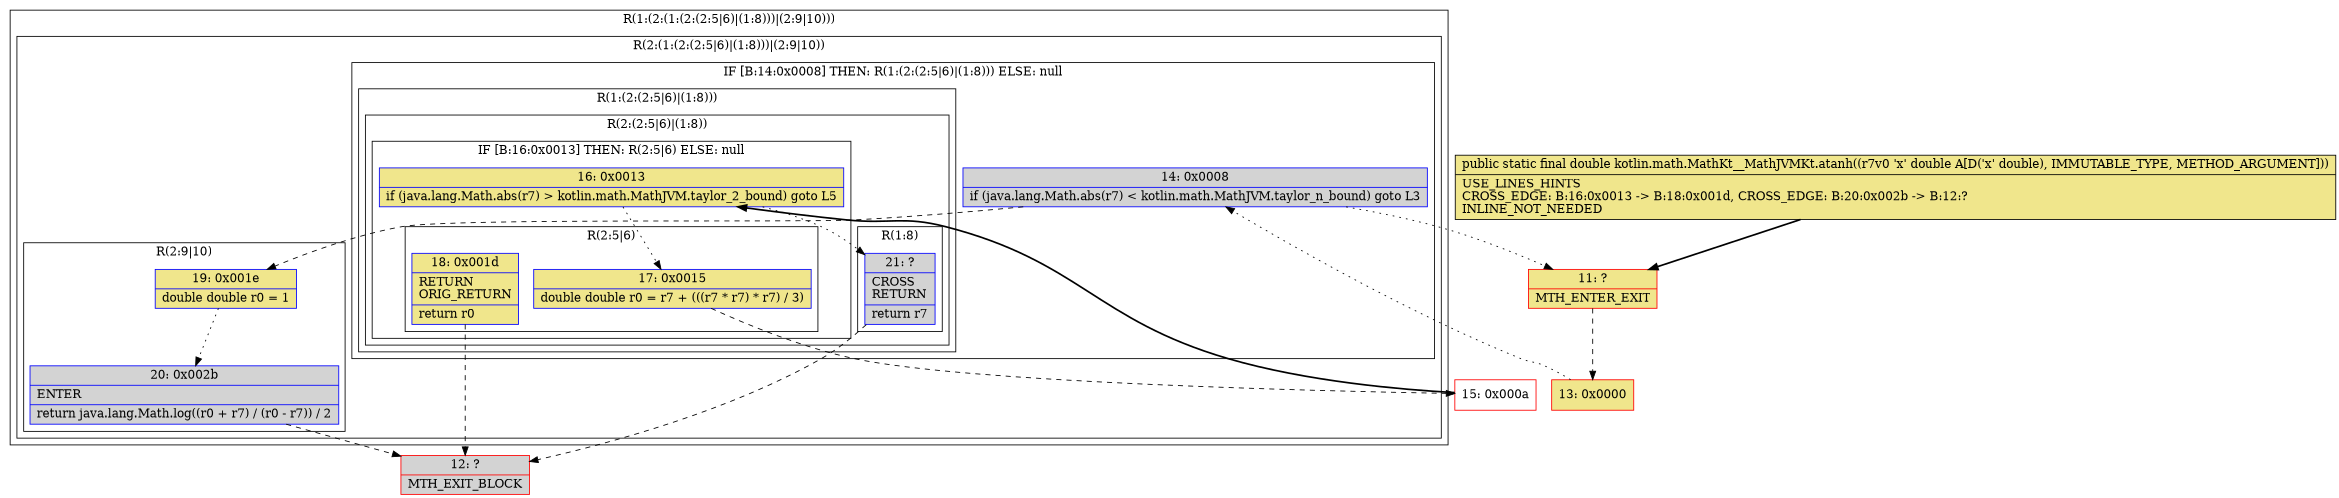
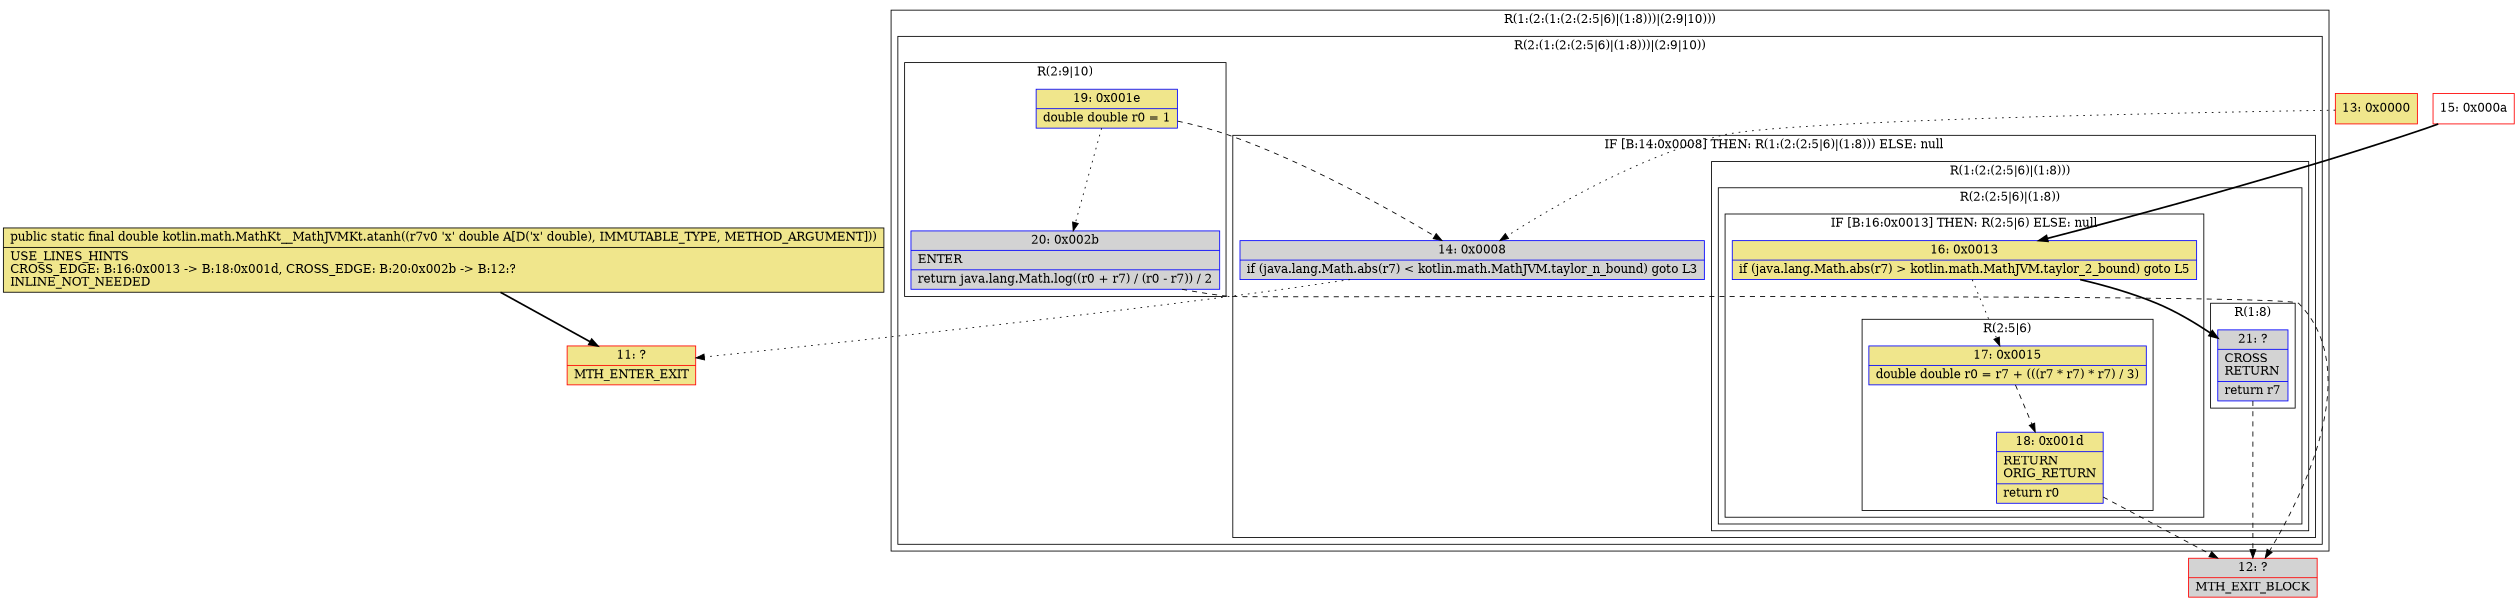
(646, 221) -> (1310, 169)
(825, 228) -> (2158, 304)
(1593, 340) -> none
(1074, 380) -> (2024, 405)
